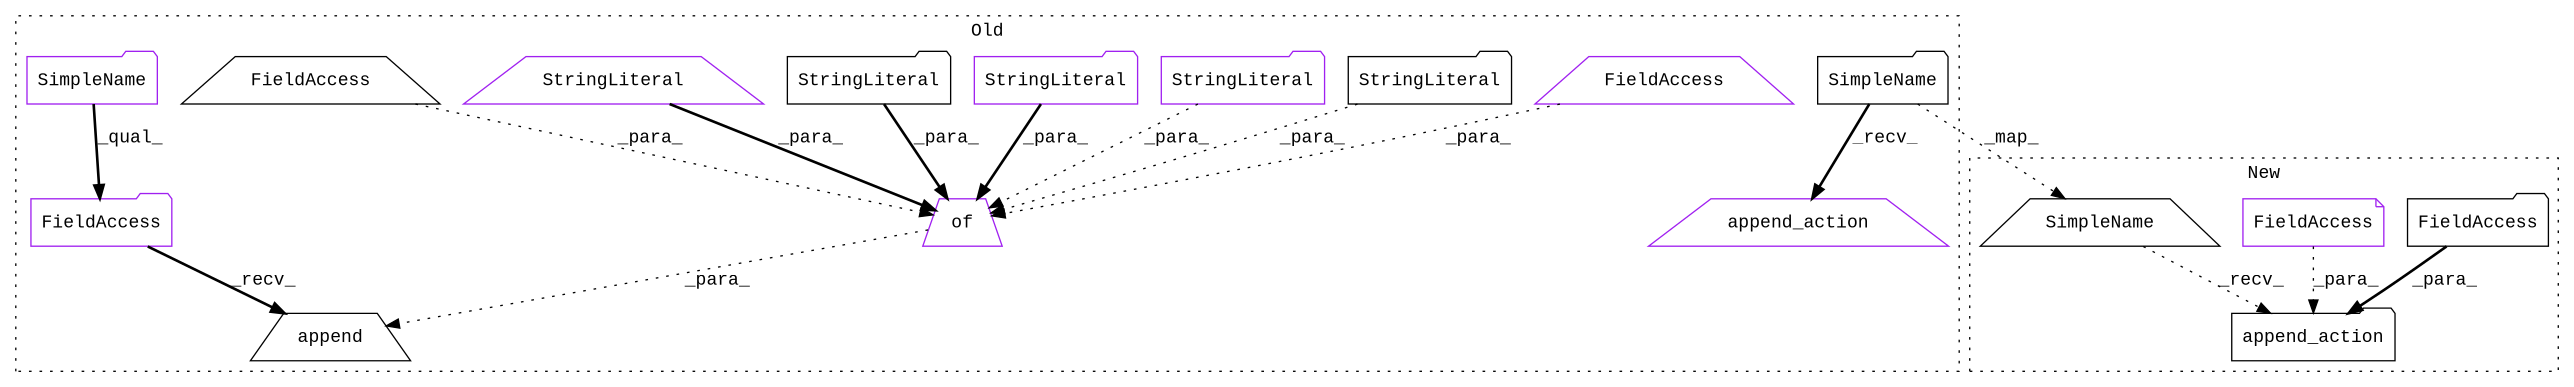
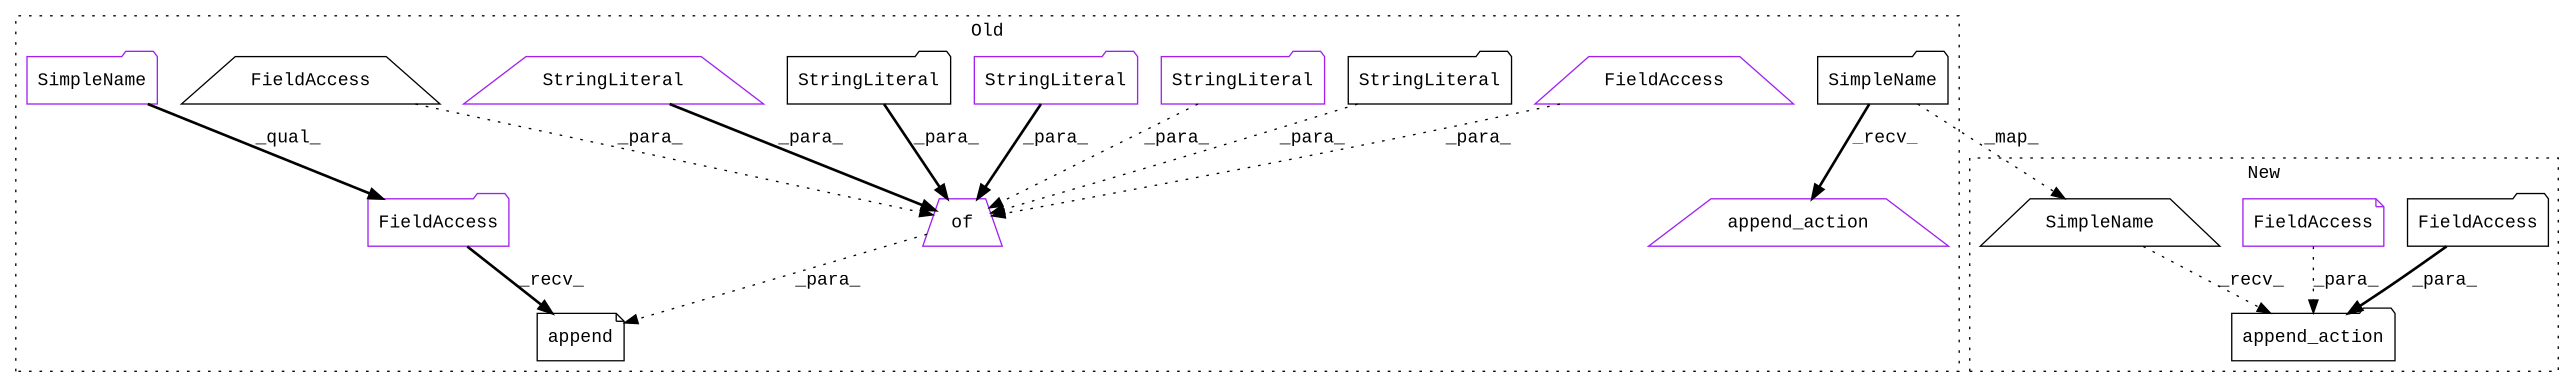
(330, 337) -> (581, 337)
